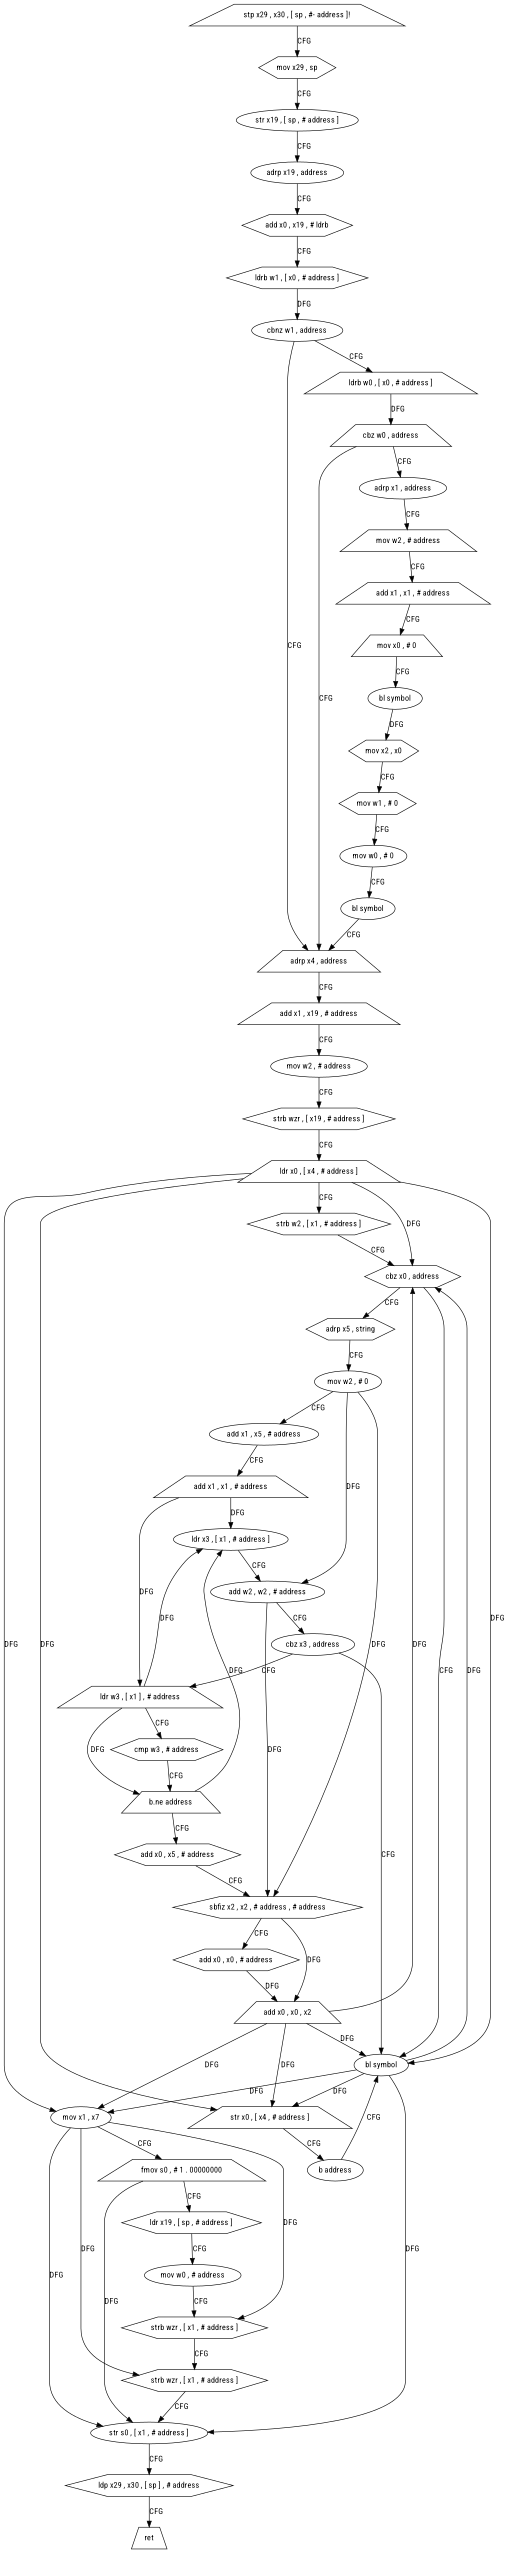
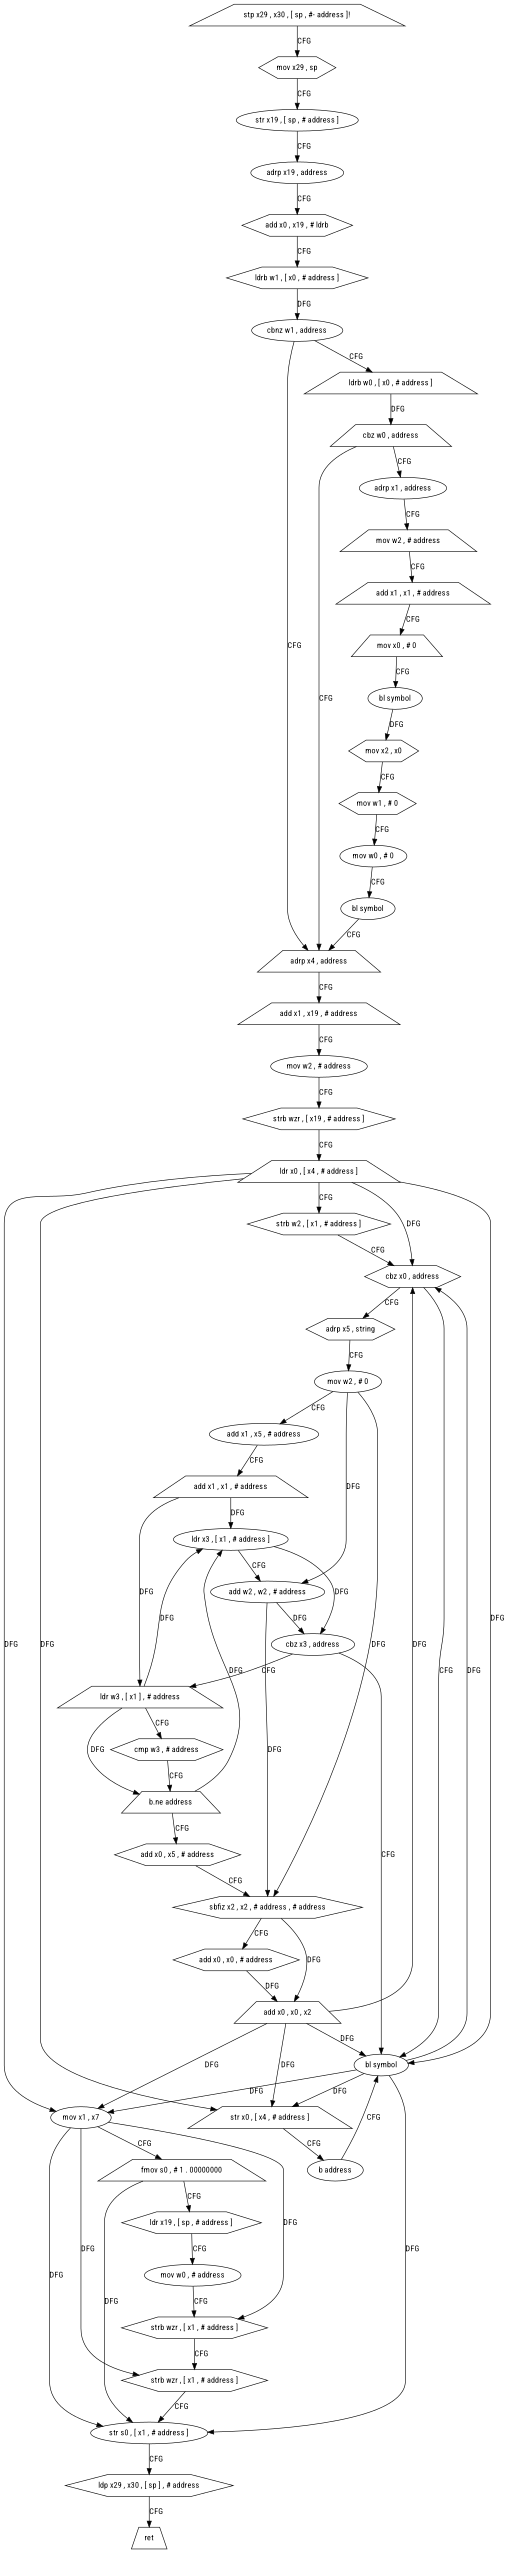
none -> (327, 1577)
(300, 1618) -> (300, 1618)
